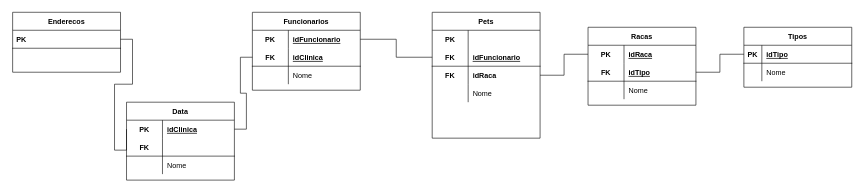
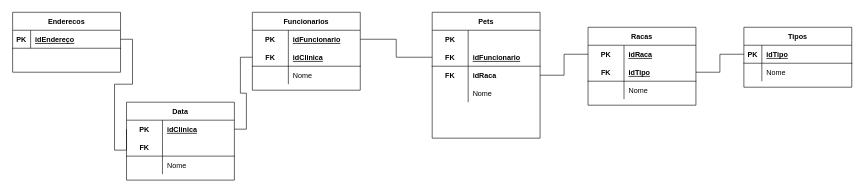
none -> (75, 39)
